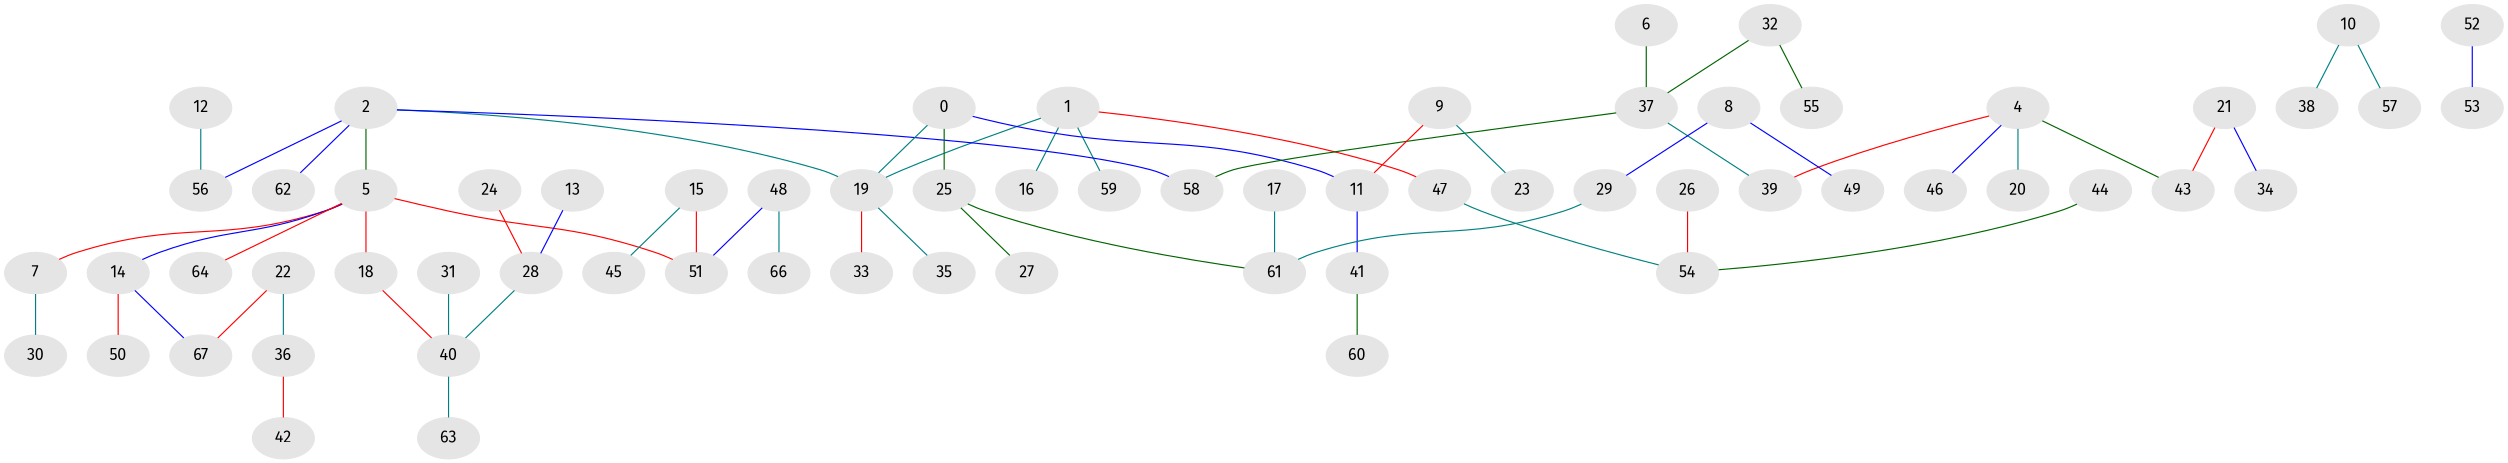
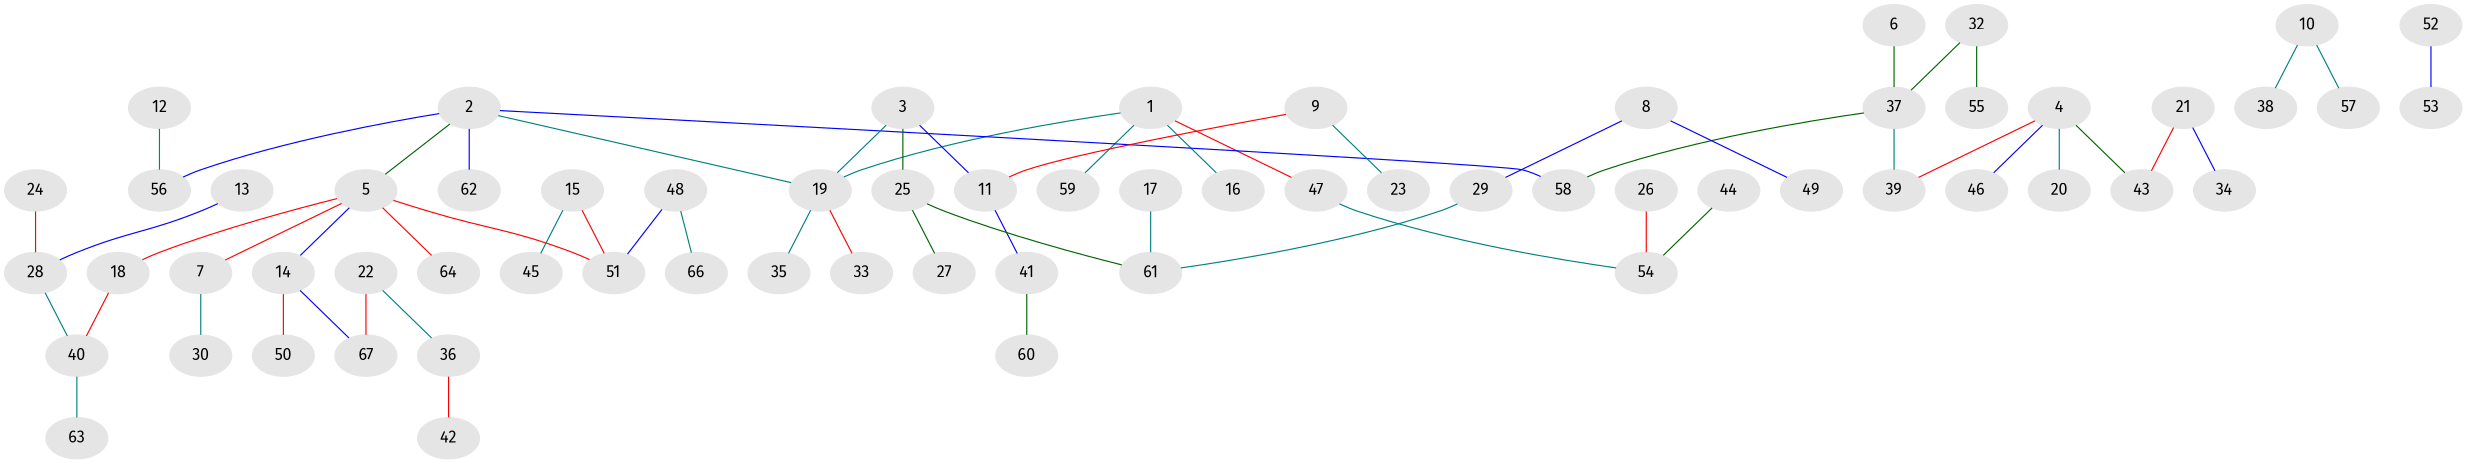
(944, 108) -> (903, 108)
(449, 273) -> none
